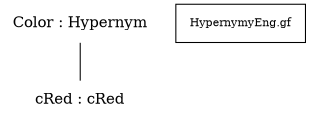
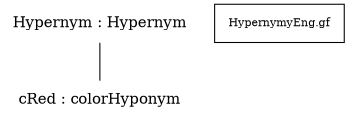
(80, 23) -> (100, 23)
(80, 100) -> (100, 100)
